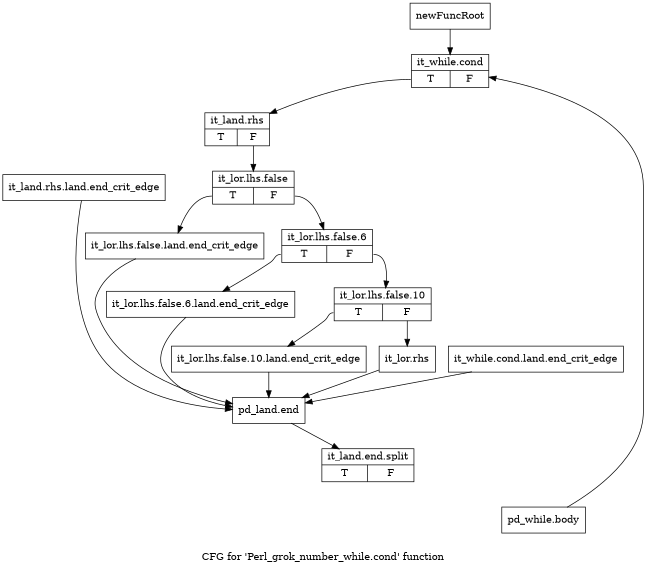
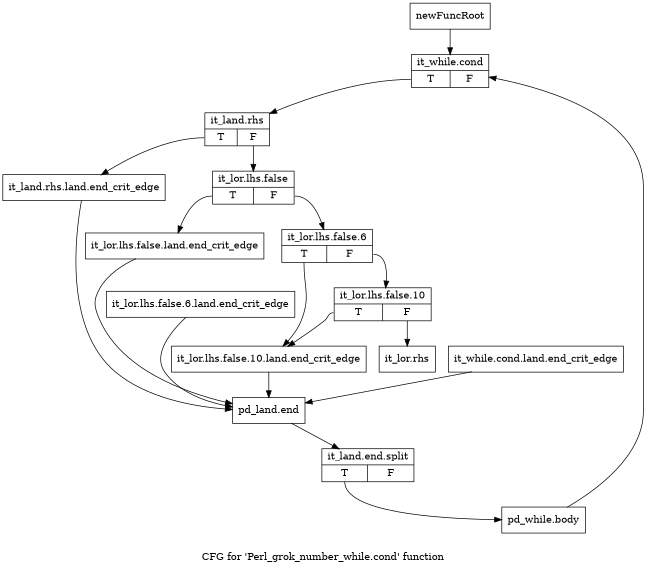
none -> (154, 148)
(256, 272) -> (306, 304)
(344, 383) -> none
none -> (414, 514)
